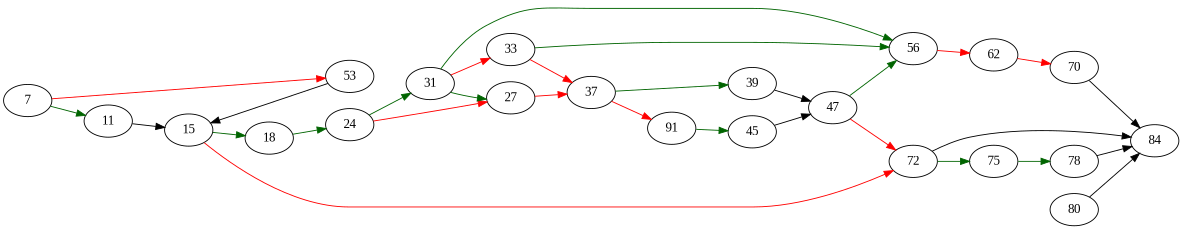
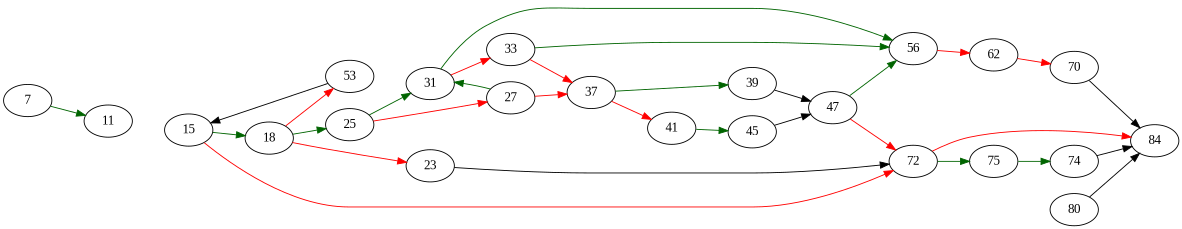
(184, 89) -> (306, 110)
(464, 95) -> (477, 86)
(144, 125) -> none
(350, 125) -> (350, 125)
(672, 128) -> (672, 128)
(1026, 131) -> (1026, 131)
(1074, 161) -> (1074, 161)
none -> (430, 166)
